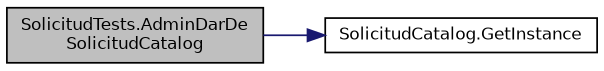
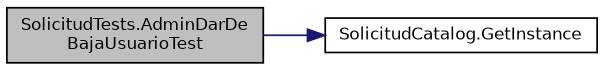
(135, 35) -> (135, 35)
